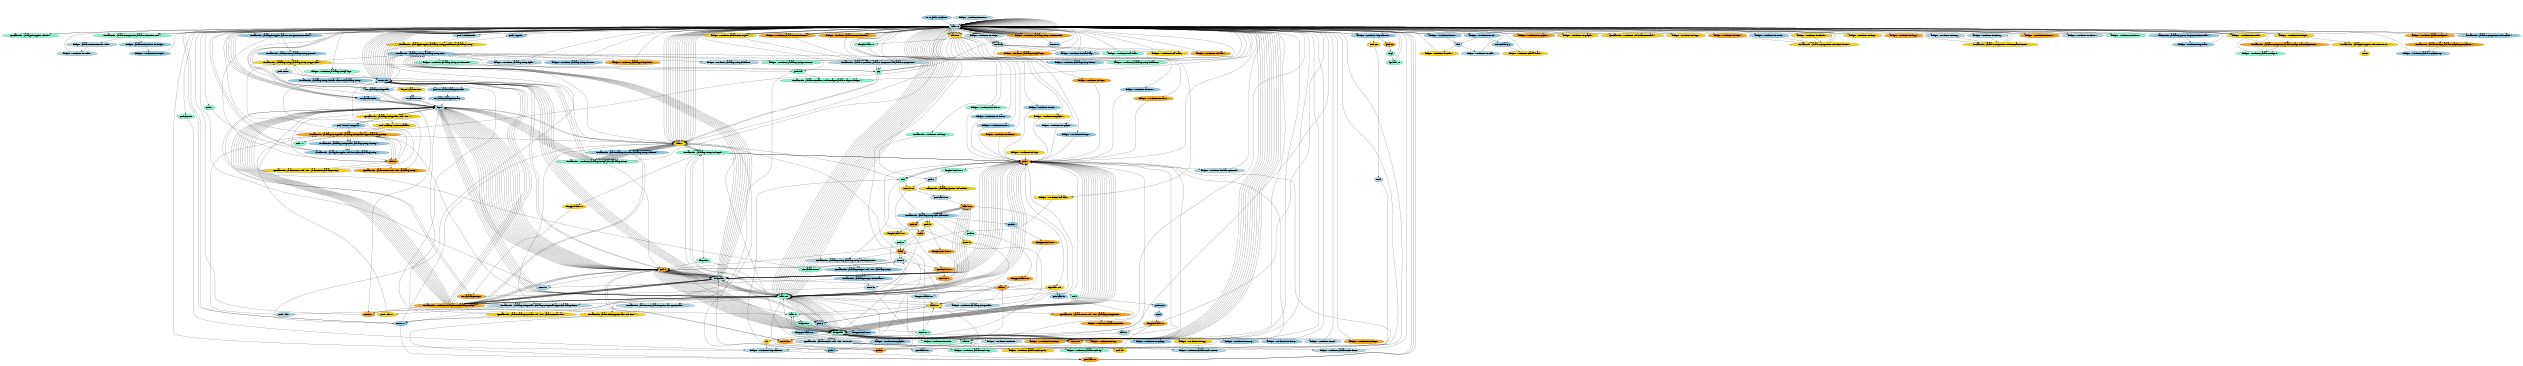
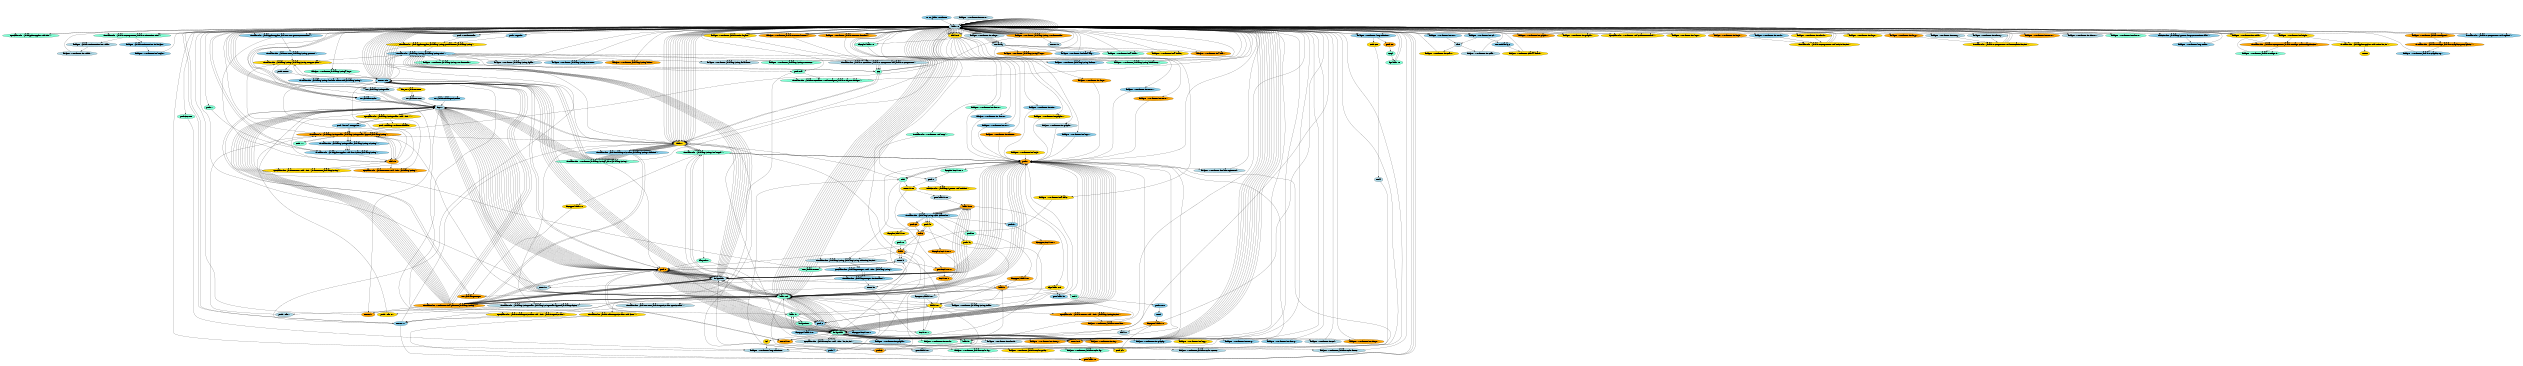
(449, 90) -> none
